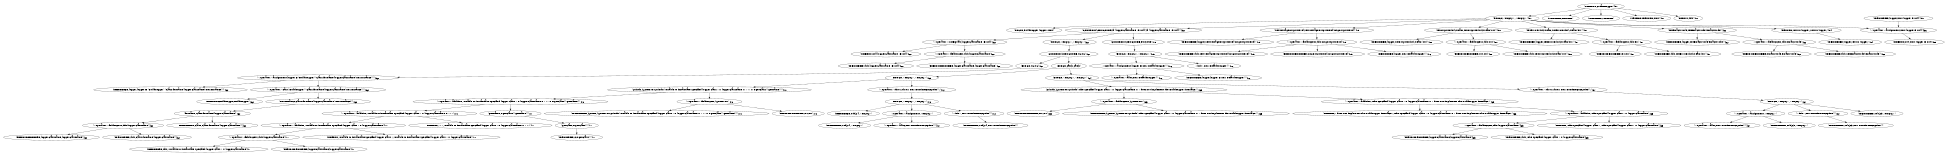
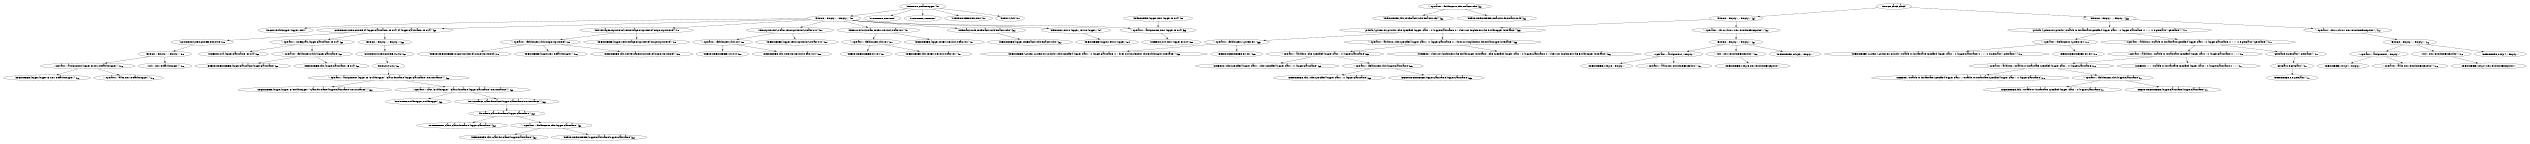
(1738, 36) -> none
(1069, 59) -> none
